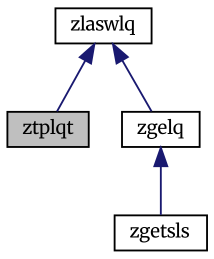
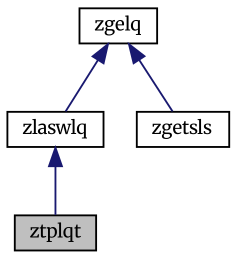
(137, 86) -> (82, 86)
